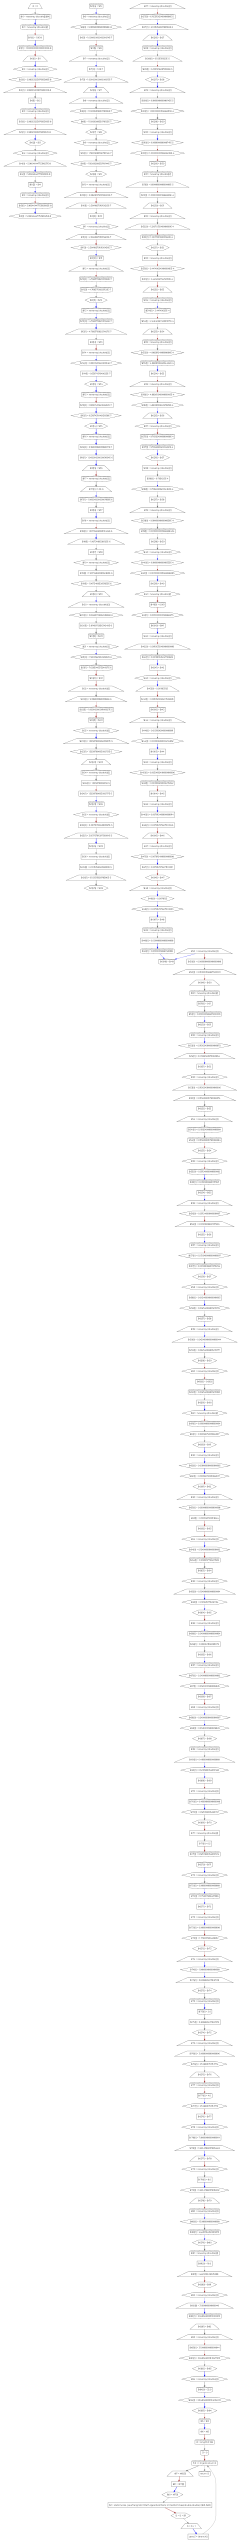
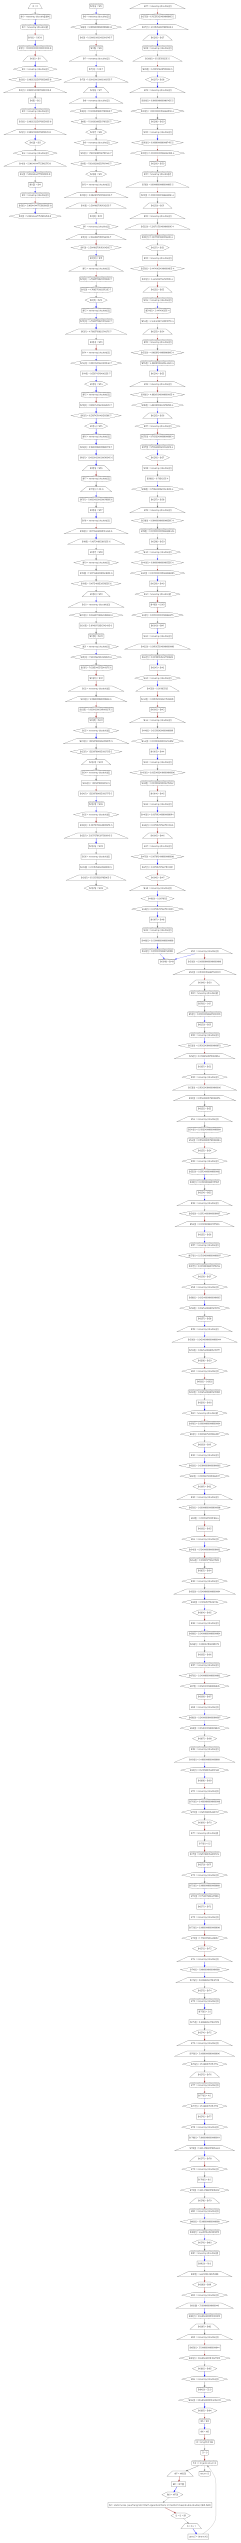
none -> (205, 1859)
none -> (205, 2321)
